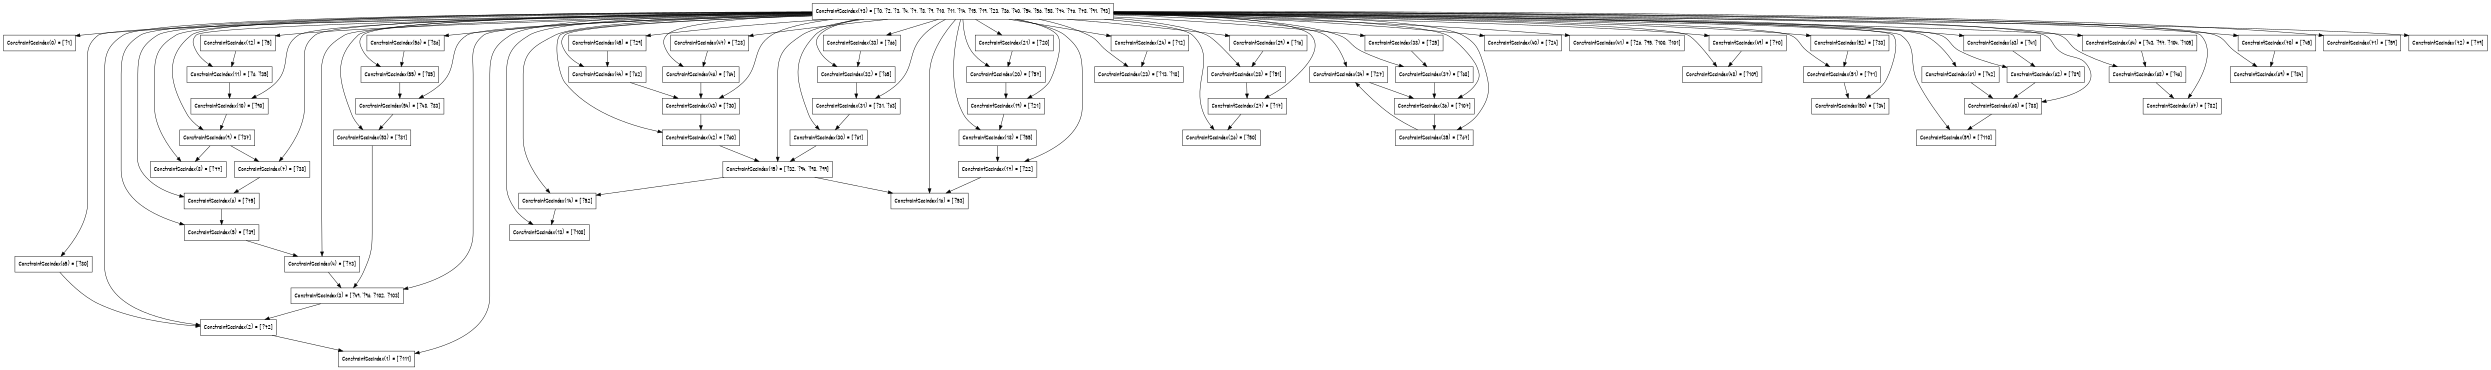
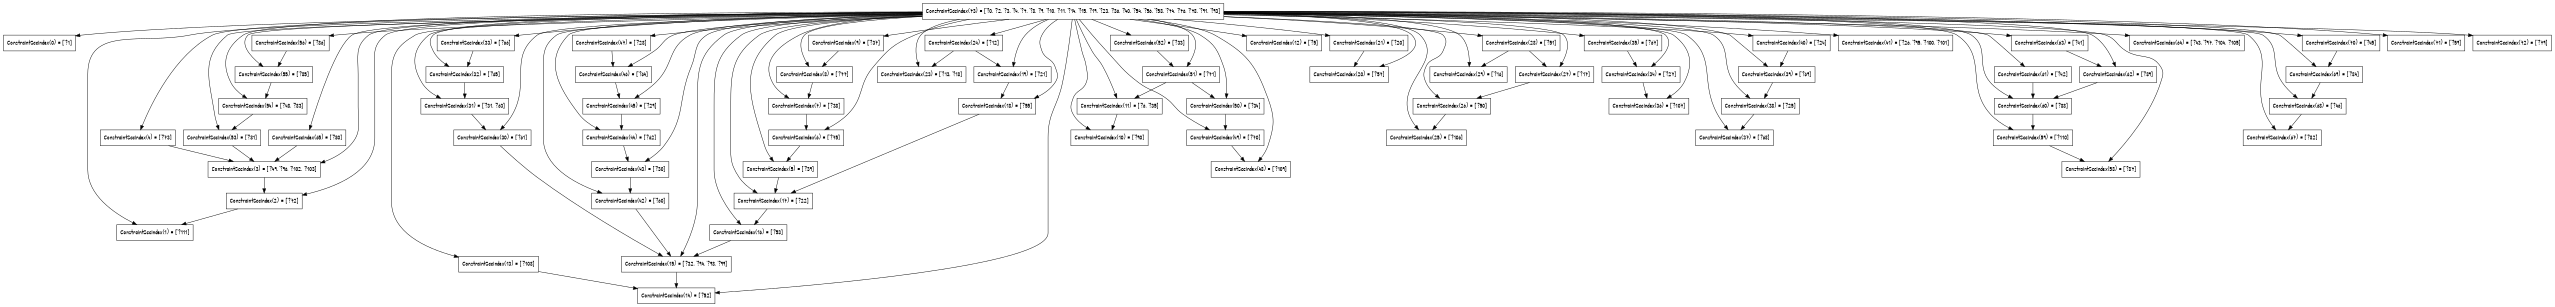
(234, 57) -> (1154, 88)
(1259, 57) -> (1497, 58)
(2143, 57) -> (2317, 89)
none -> (1777, 75)
(701, 88) -> (617, 88)
(1006, 88) -> (986, 58)
(1434, 88) -> none
(224, 120) -> none
none -> (1225, 120)
(1434, 120) -> none
none -> (1426, 138)
(243, 152) -> (811, 88)
none -> (2101, 169)
(851, 185) -> (714, 248)
(554, 215) -> (586, 280)
(270, 248) -> (777, 183)
(122, 313) -> (288, 152)
